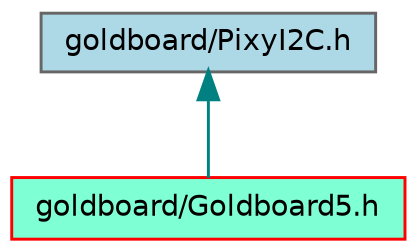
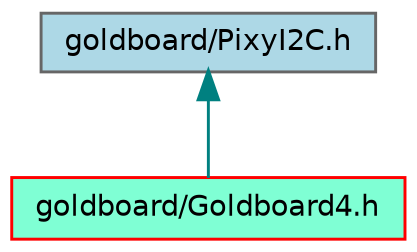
(208, 208) -> (208, 208)
